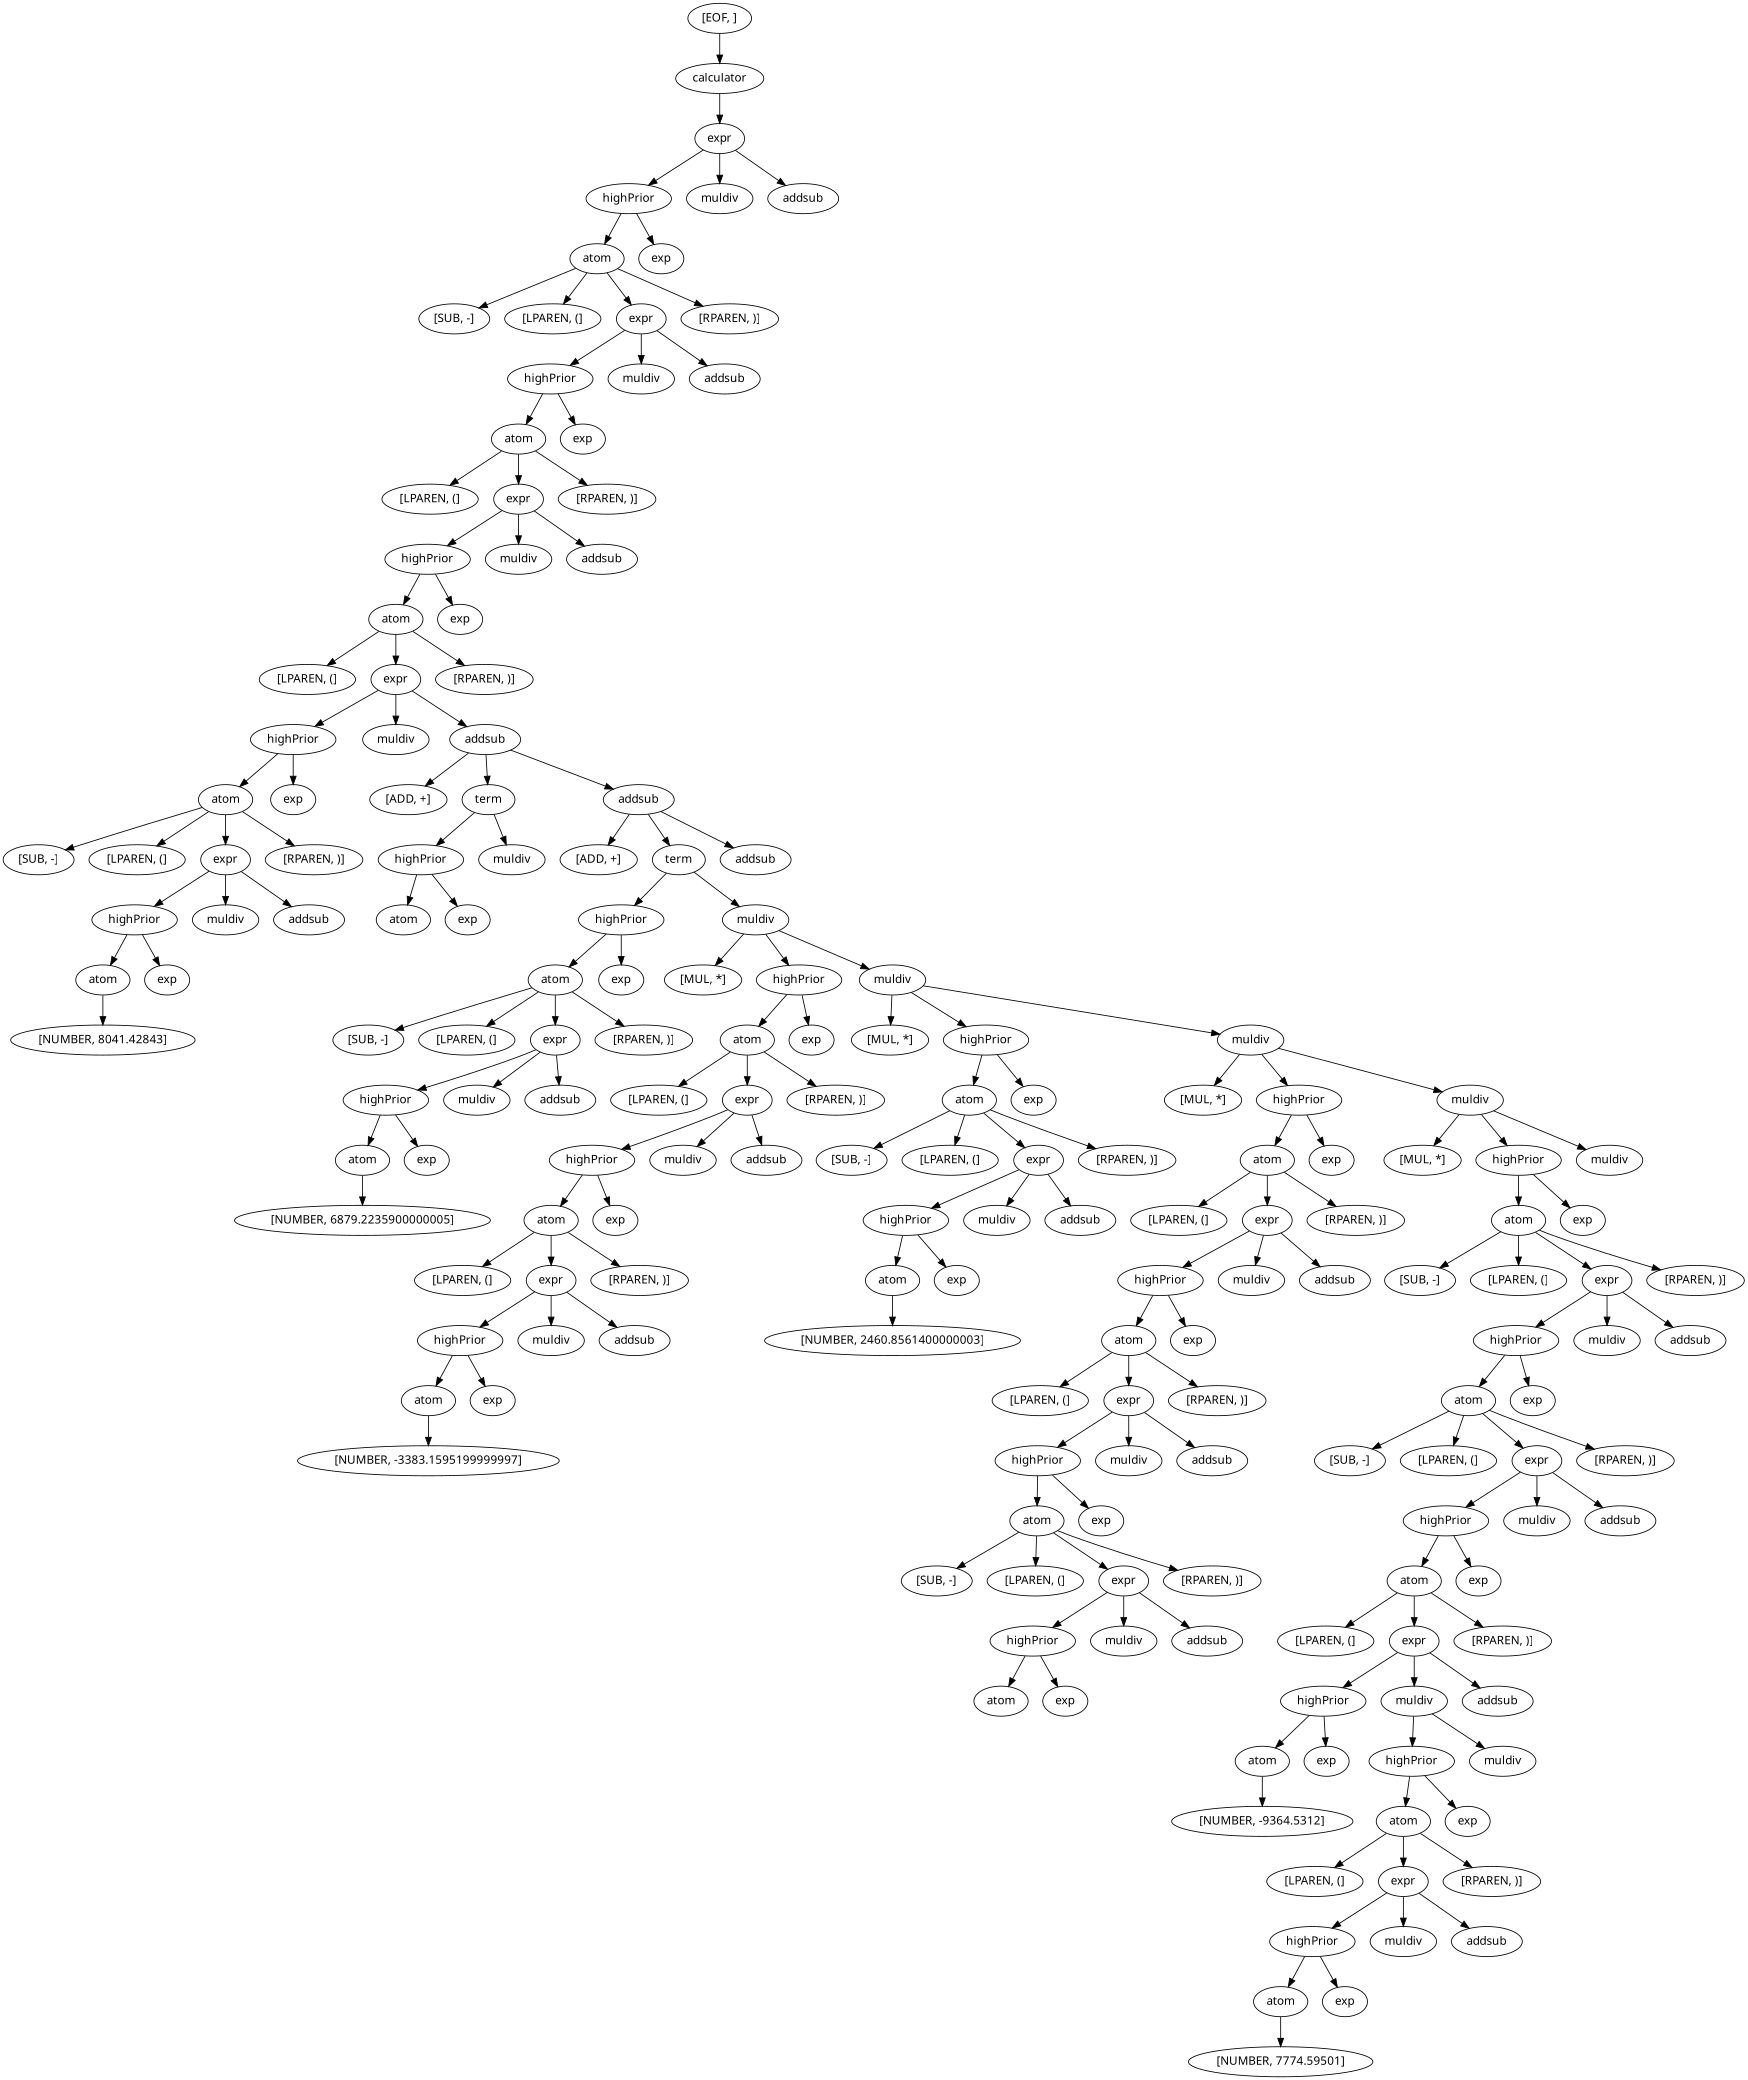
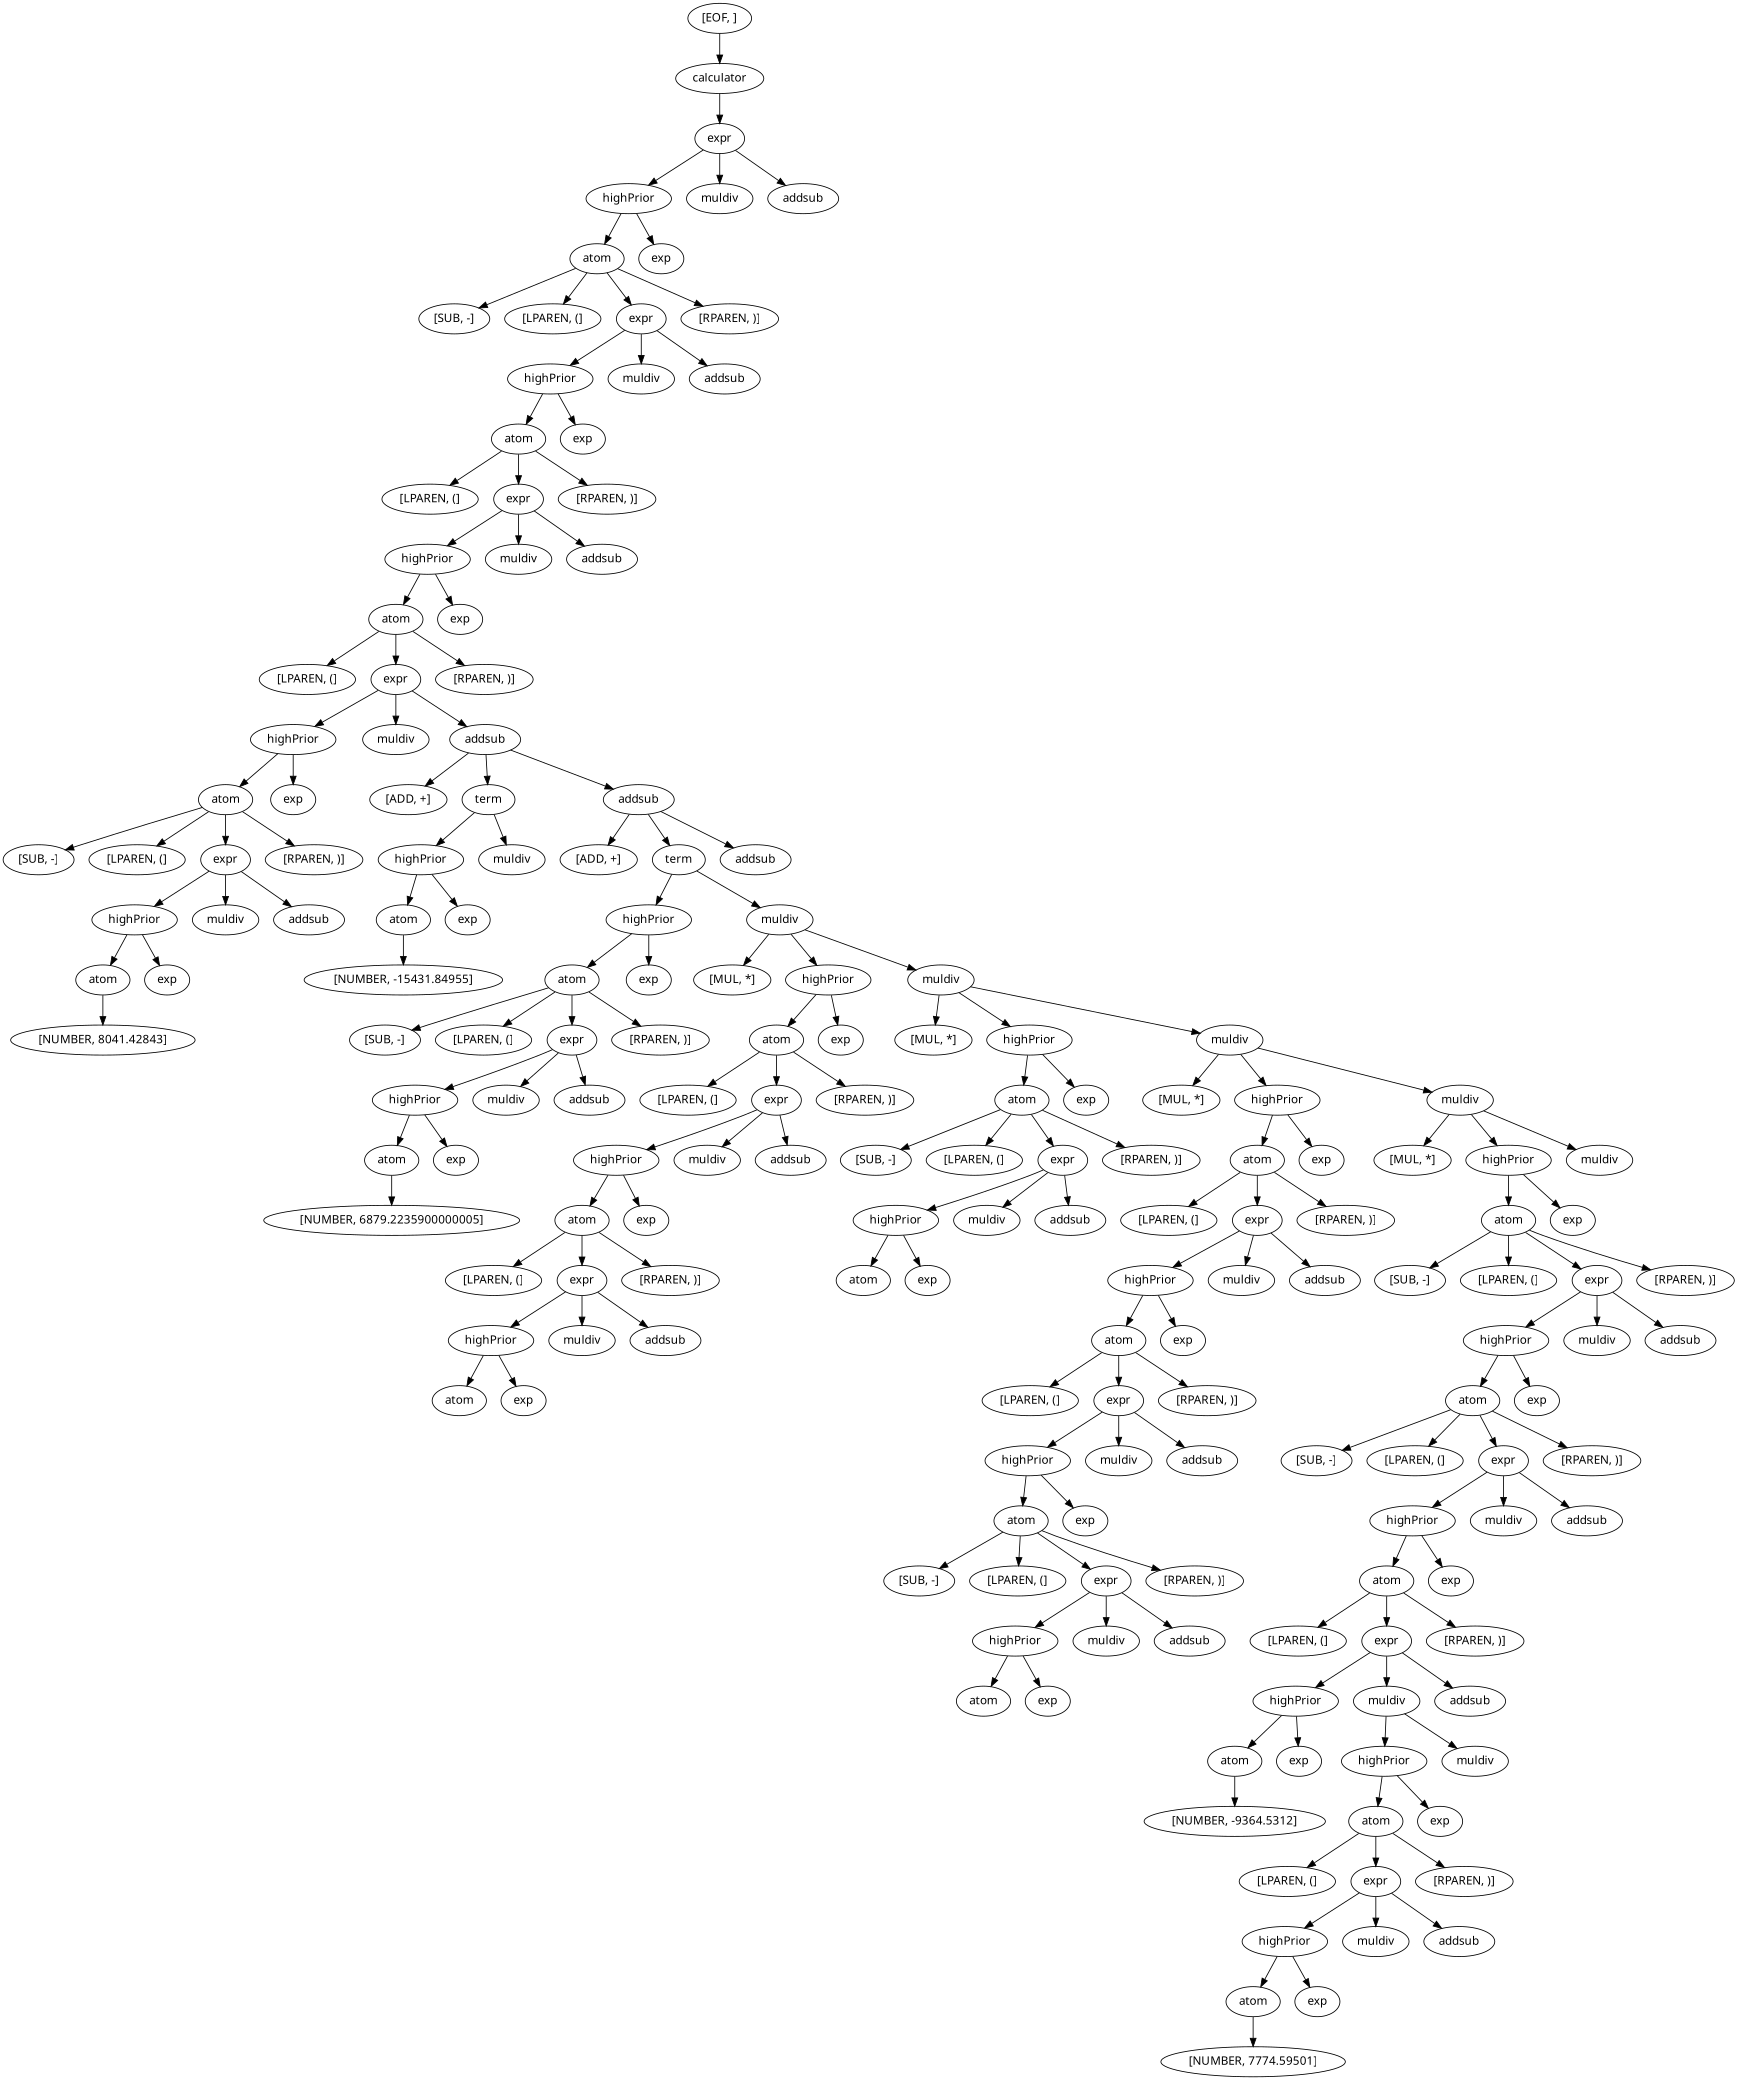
none -> (403, 980)
(892, 1341) -> none
(428, 1461) -> none
